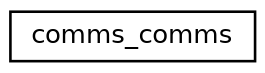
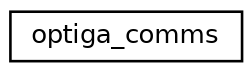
(133, 36) -> (126, 36)
